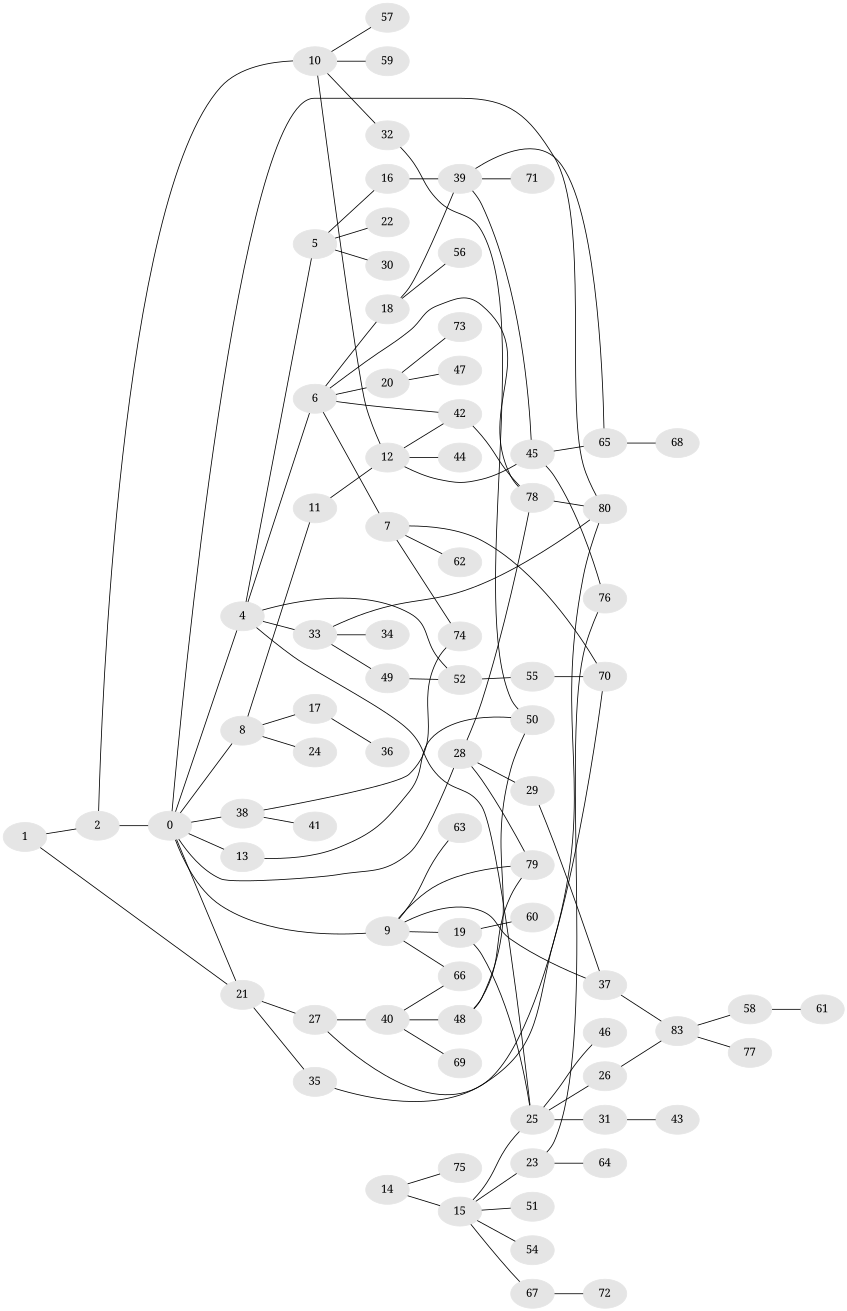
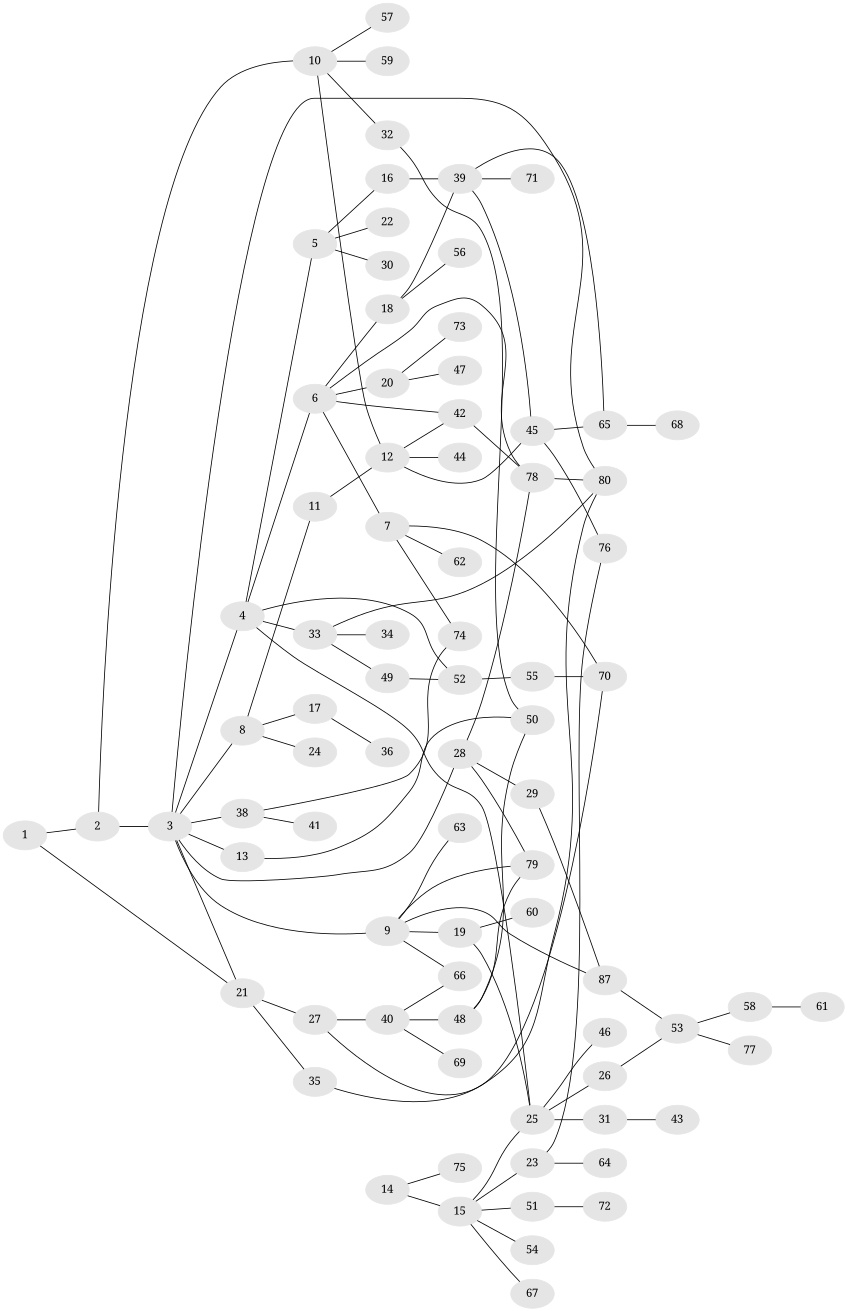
(170, 826) -> (170, 826)
(605, 985) -> (605, 980)
(677, 1031) -> (677, 1029)
(569, 1294) -> (569, 1207)
